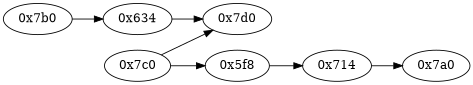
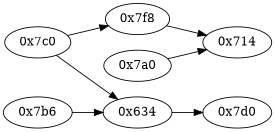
(38, 19) -> (38, 112)
(183, 44) -> (84, 75)
(237, 66) -> (138, 19)
(383, 66) -> (183, 55)
